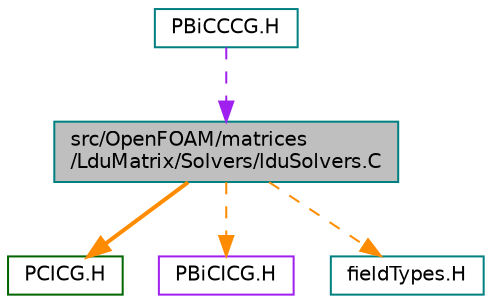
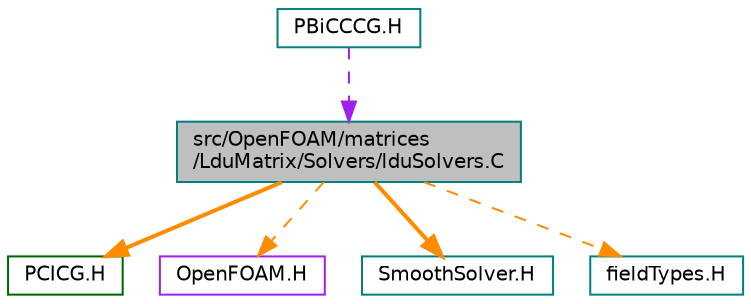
(226, 276) -> (242, 276)
none -> (458, 276)
